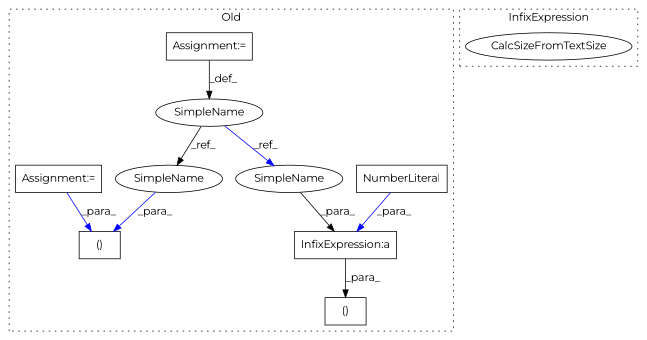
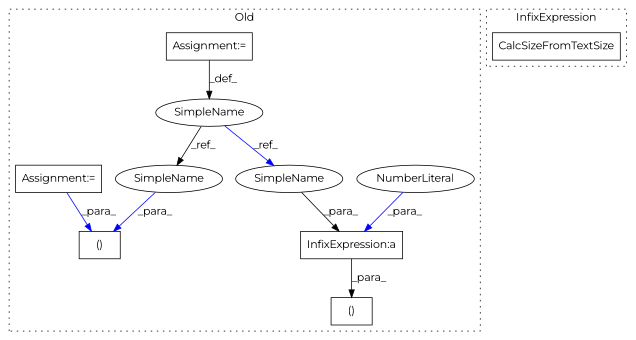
(549, 46) -> (556, 46)
(402, 179) -> (416, 179)
